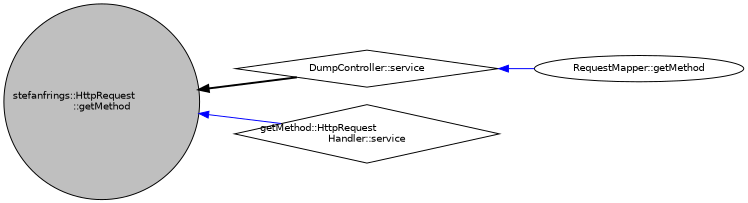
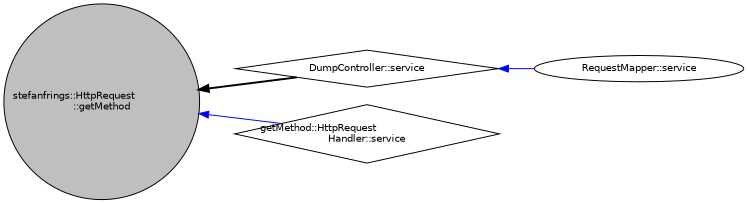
(639, 69) -> (639, 69)
